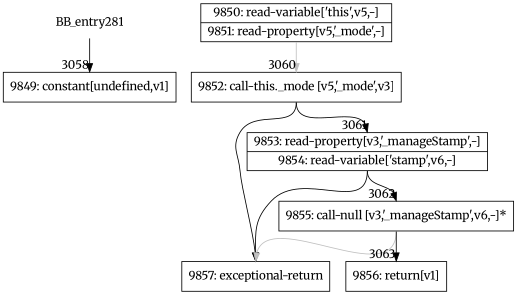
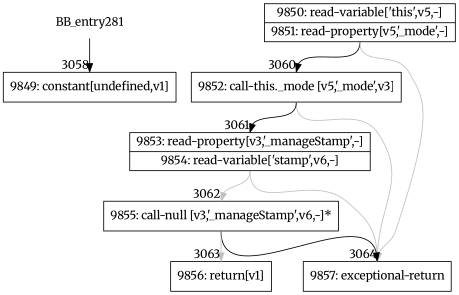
(296, 53) -> (332, 57)
none -> (421, 135)
(238, 158) -> (385, 145)
(378, 184) -> (239, 184)
(296, 190) -> (324, 192)
(330, 247) -> (295, 247)
(396, 247) -> (221, 247)
